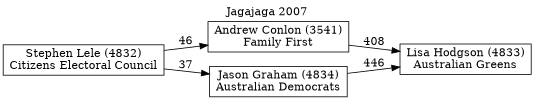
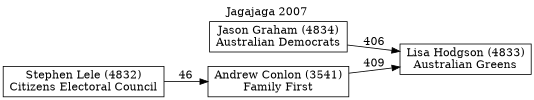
(374, 42) -> (374, 64)
(374, 64) -> (374, 42)
(183, 71) -> none
